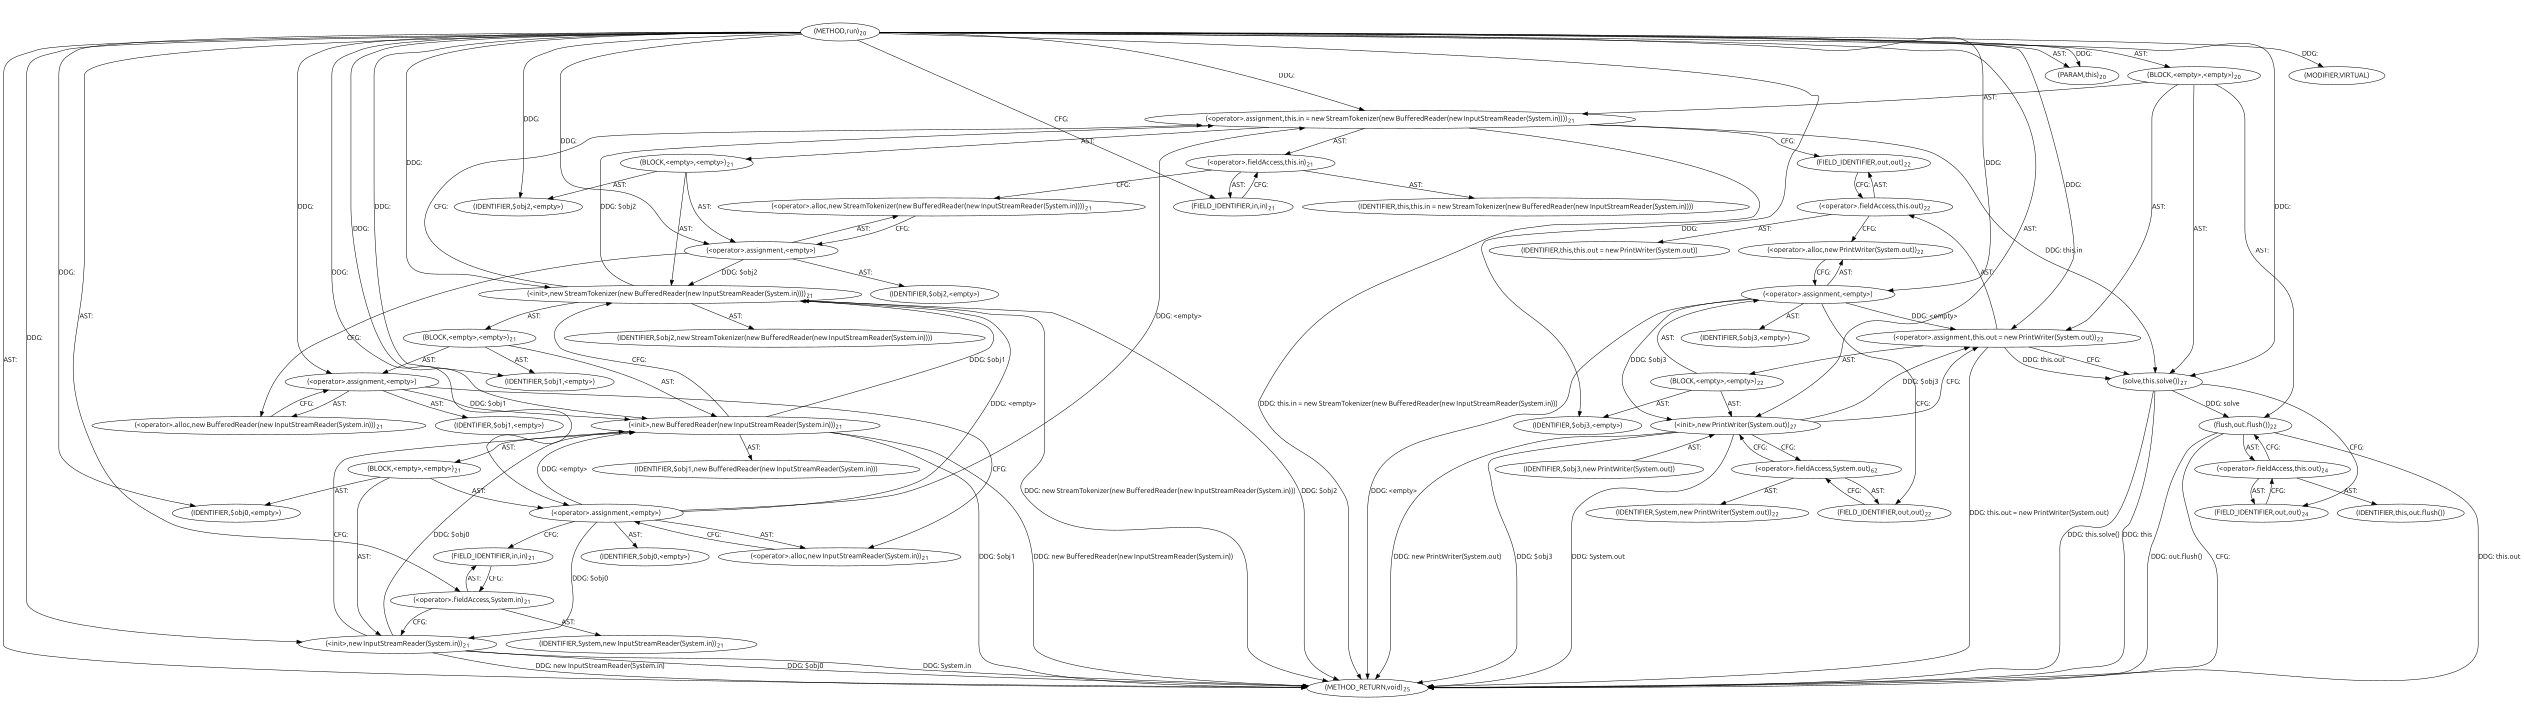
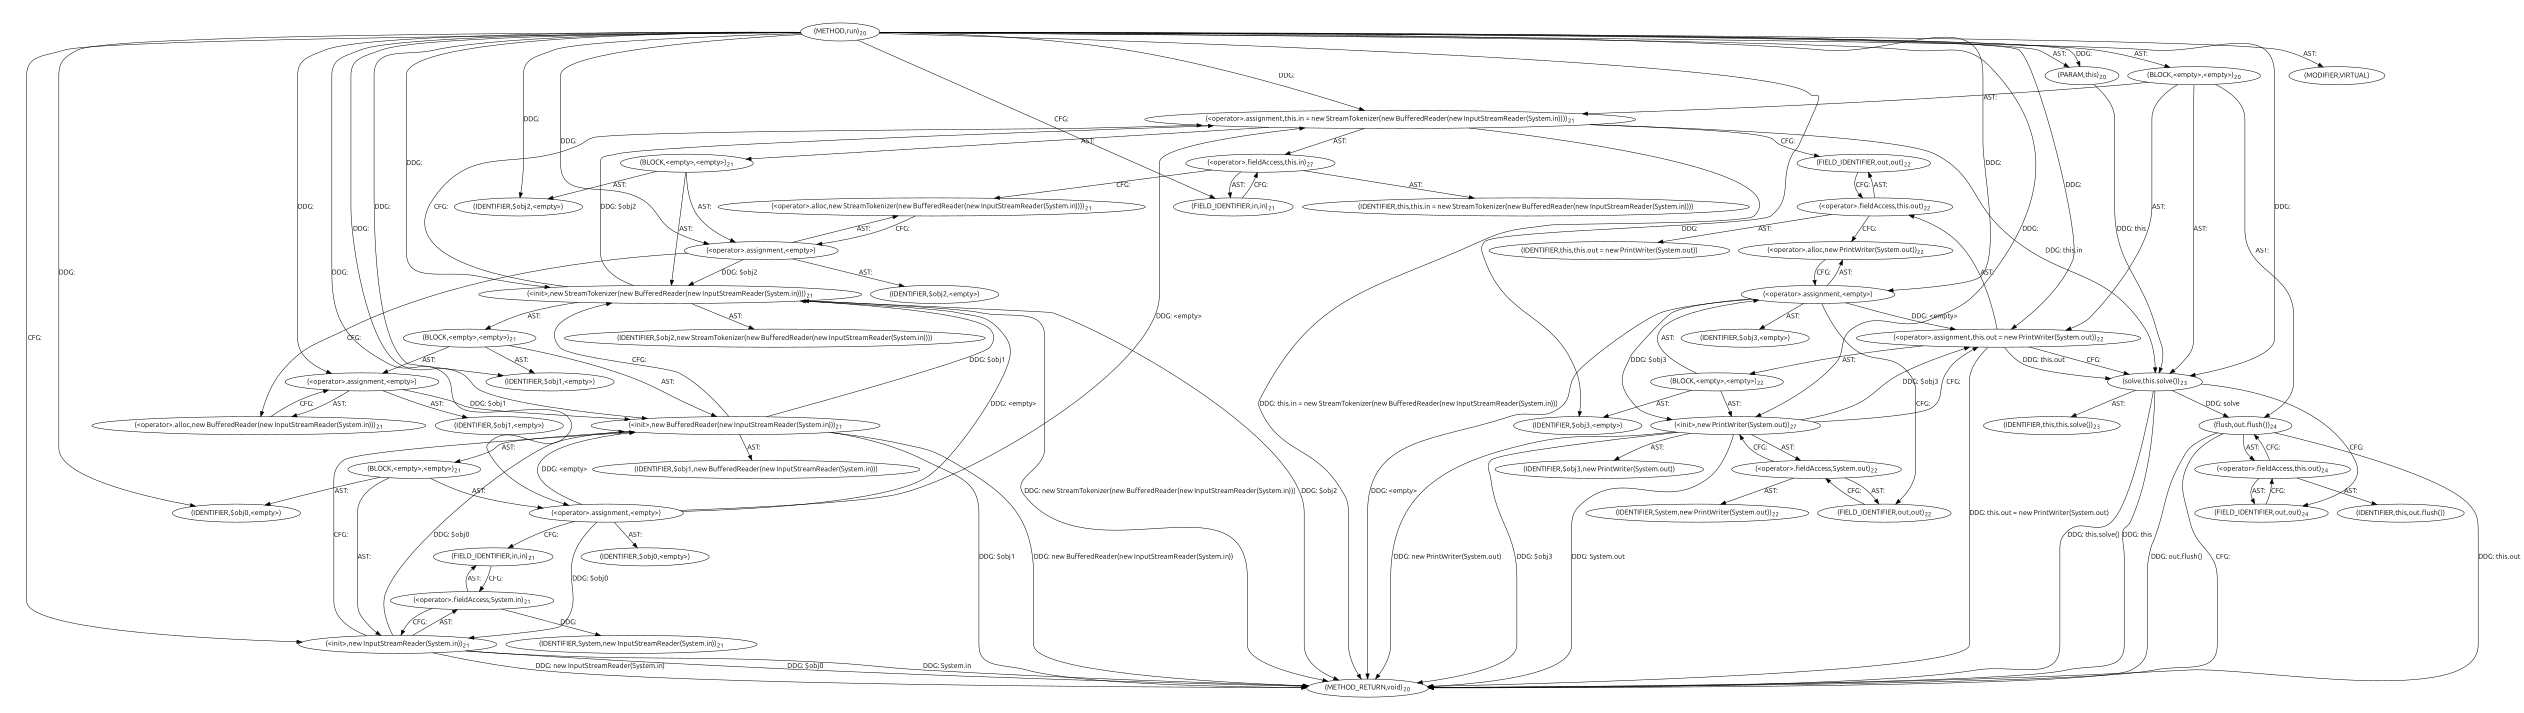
(2311, 54) -> (2311, 54)
(84, 108) -> (433, 624)
(1310, 162) -> (1310, 162)
none -> (2116, 227)
(2031, 229) -> (2031, 229)
(36, 338) -> (36, 338)
(2184, 381) -> (2184, 381)
(2274, 425) -> (2274, 425)
none -> (2052, 426)
(1789, 448) -> (1789, 448)
(1671, 450) -> (1653, 443)
(1874, 469) -> (1874, 469)
(840, 557) -> none
(4, 605) -> none
(569, 622) -> (569, 622)
(1407, 687) -> (1407, 687)
